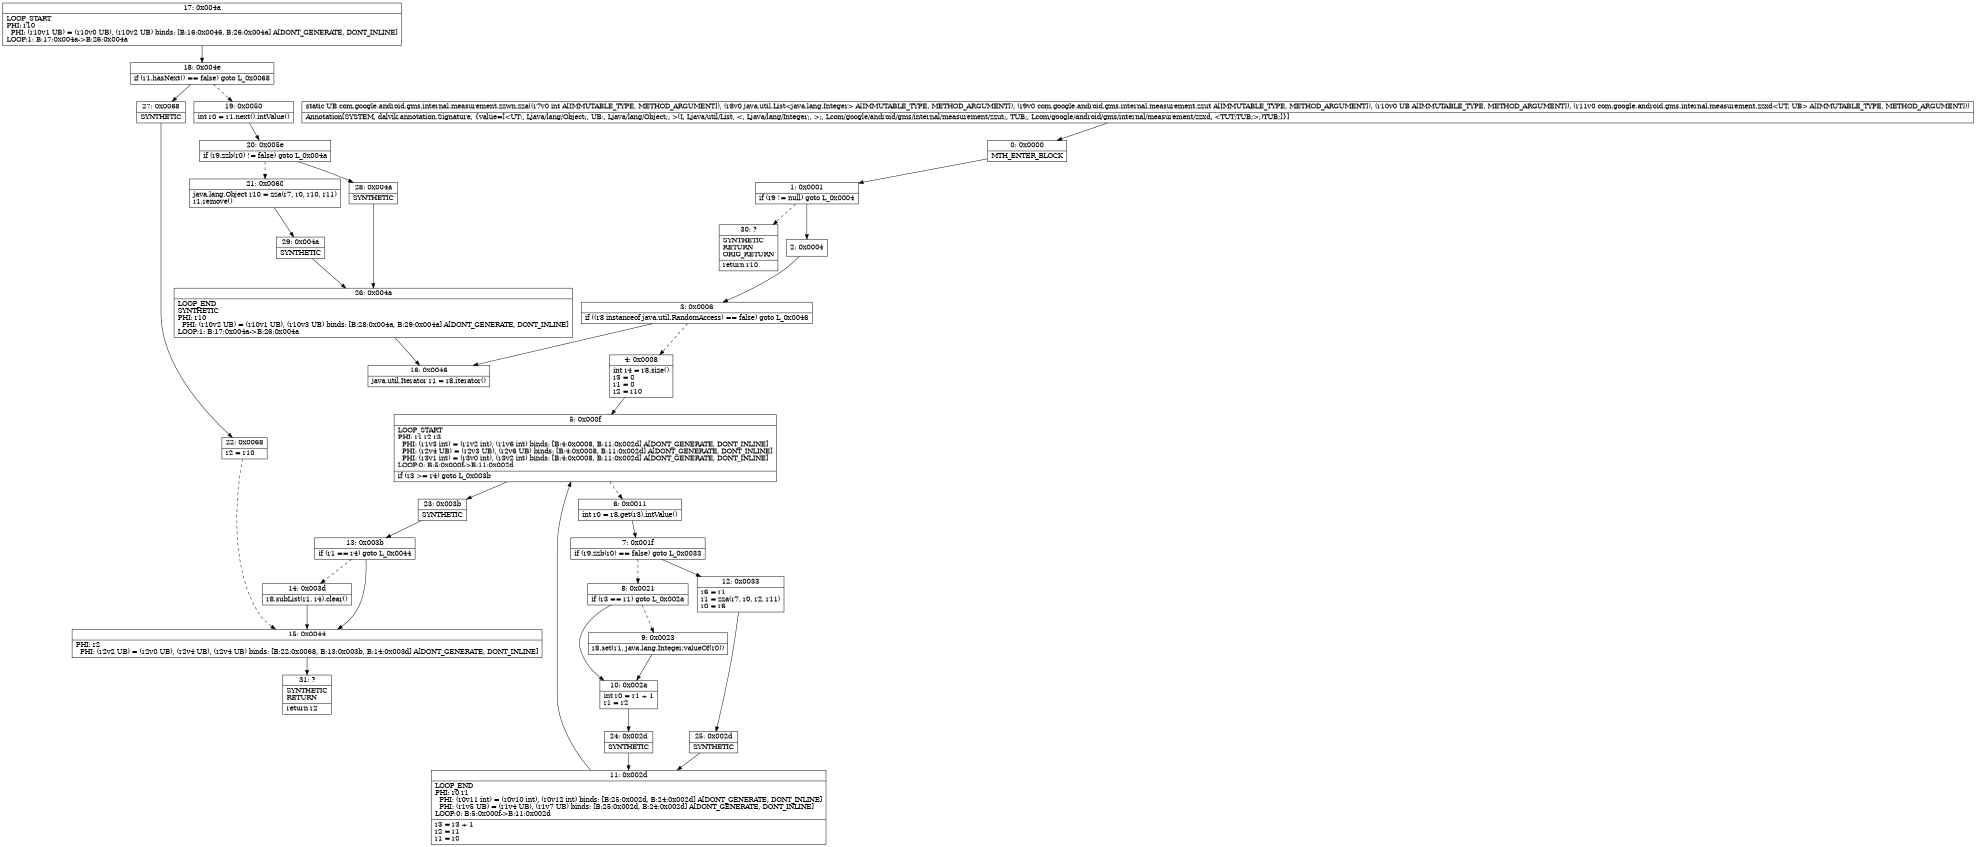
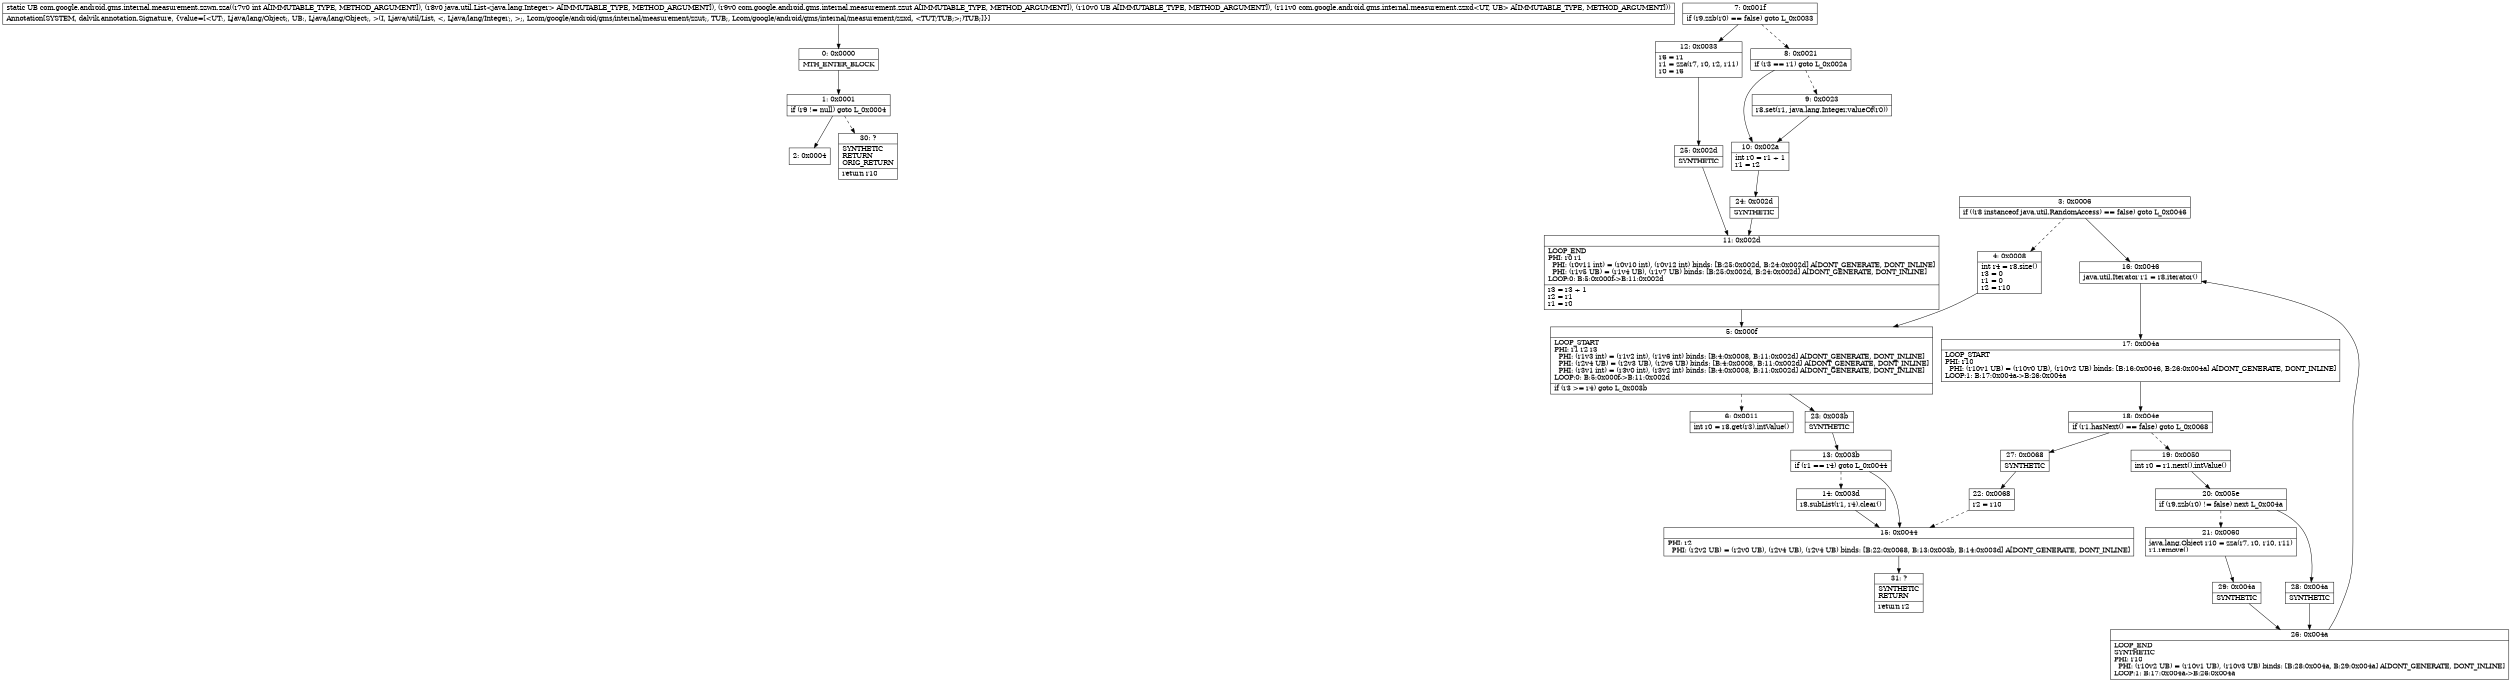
(265, 156) -> (2221, 505)
(765, 281) -> none
none -> (2141, 309)
(633, 527) -> none
